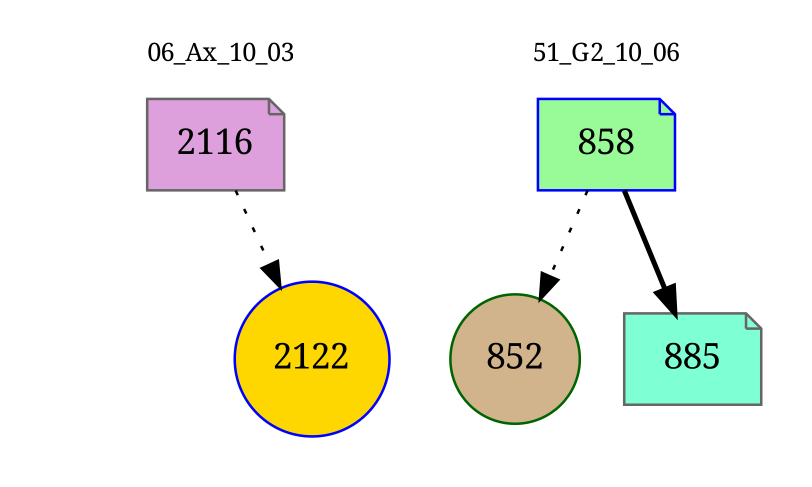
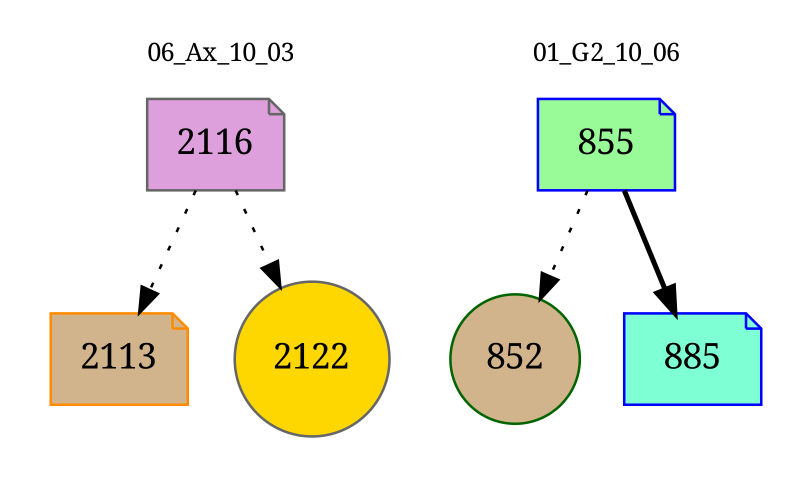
(606, 55) -> (606, 55)
(606, 145) -> (606, 145)
none -> (119, 359)
(312, 359) -> (312, 359)
(693, 359) -> (693, 359)
